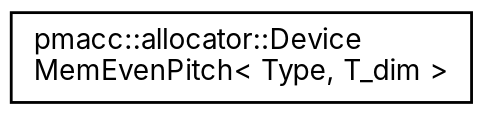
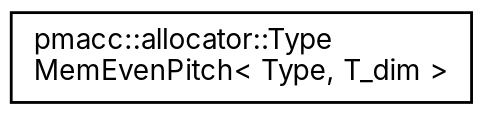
(241, 58) -> (241, 58)
